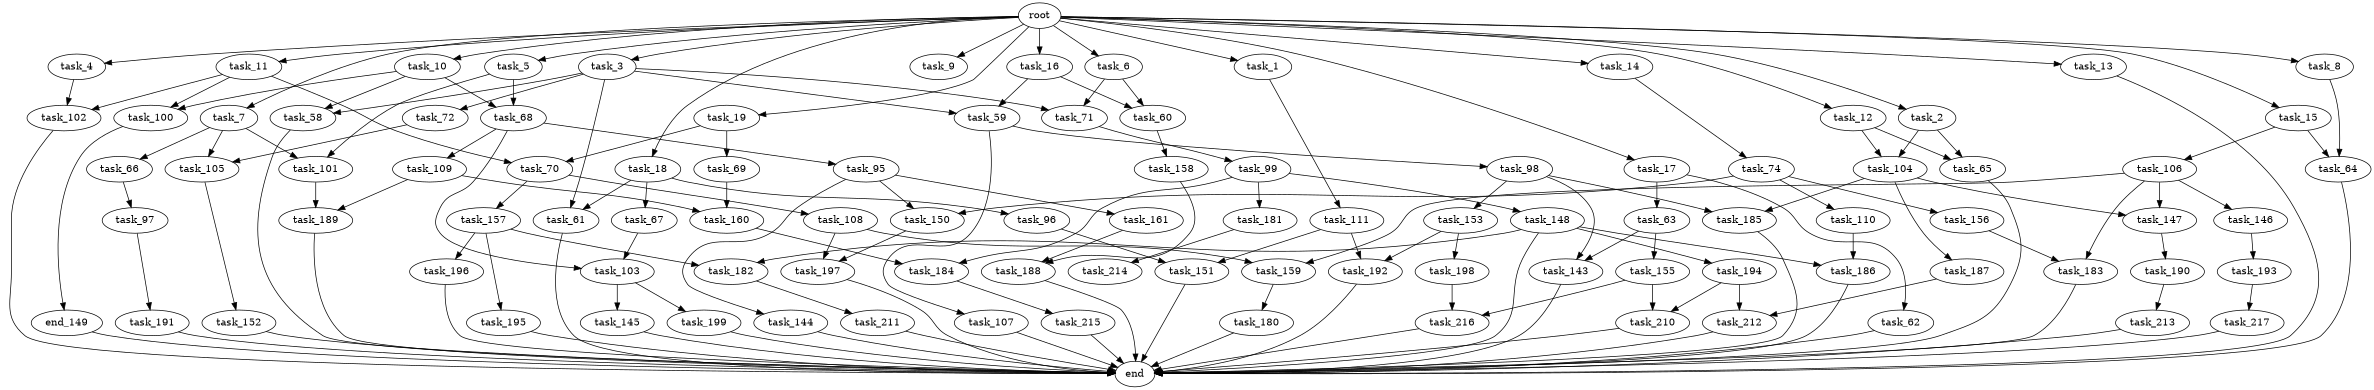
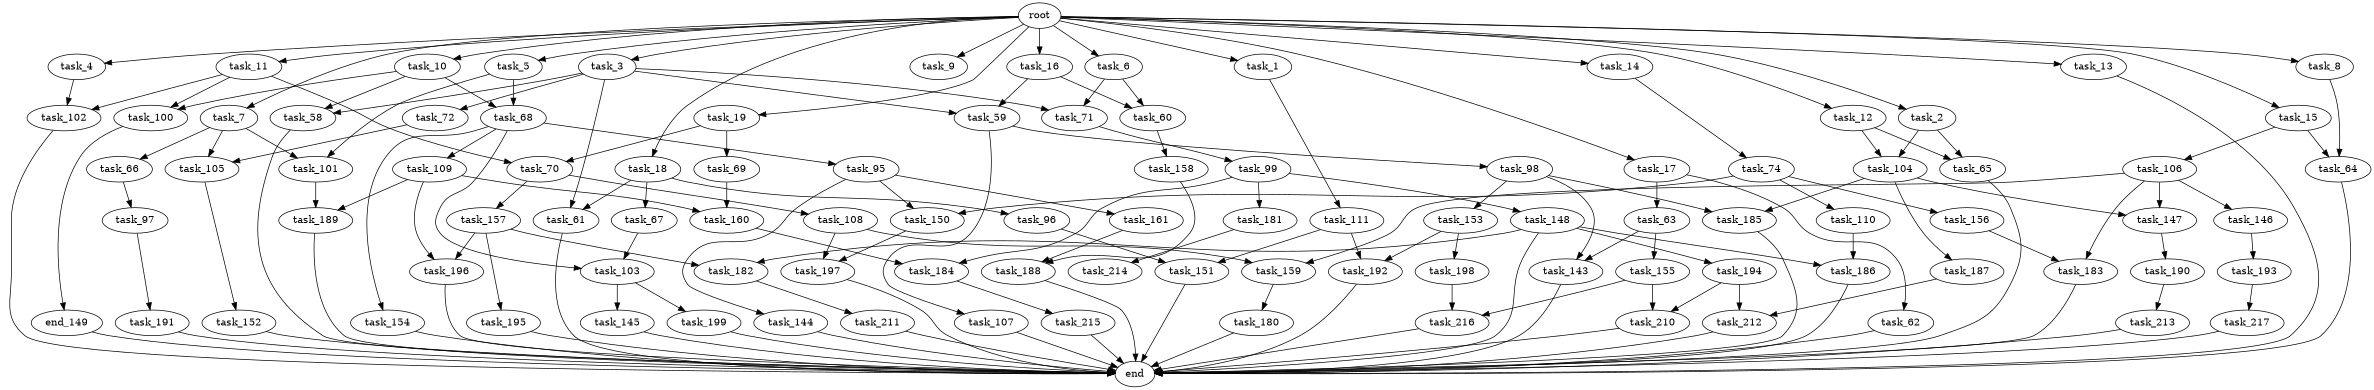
none -> (414, 219)
none -> (388, 323)
